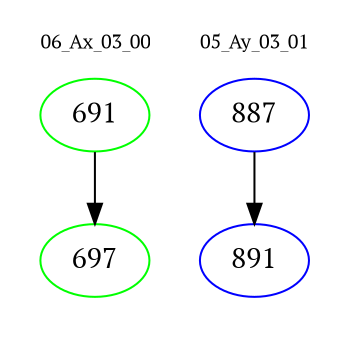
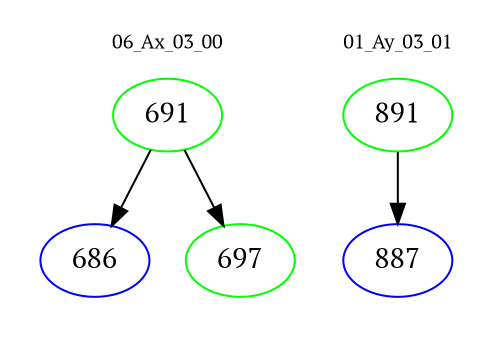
(255, 43) -> (399, 43)
(254, 178) -> (398, 178)
none -> (95, 261)
(254, 261) -> (398, 115)
